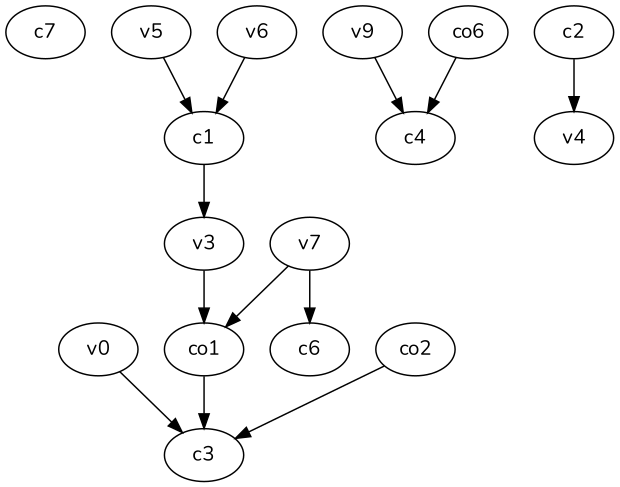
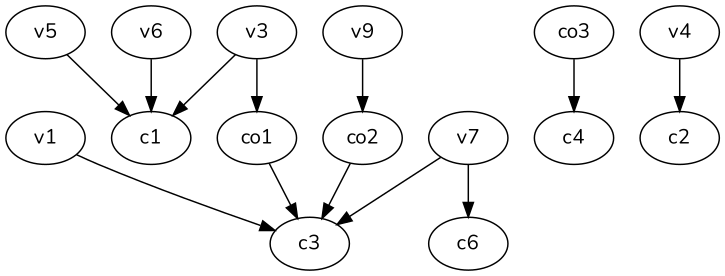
(46, 32) -> none
(468, 32) -> (574, 32)
(574, 78) -> (680, 78)
(386, 79) -> (363, 78)
(204, 184) -> (209, 80)
(262, 291) -> (395, 187)
(98, 349) -> (46, 138)
